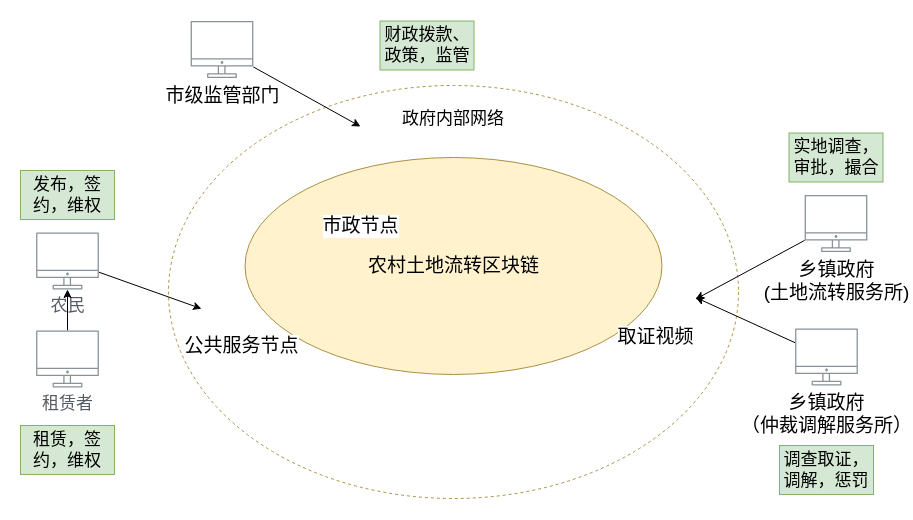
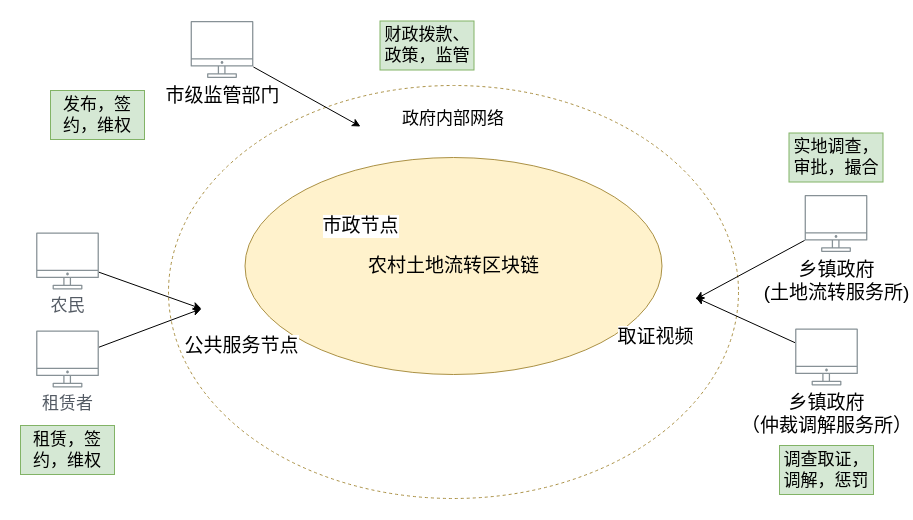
(68, 195) -> (98, 115)
(68, 313) -> (147, 329)
